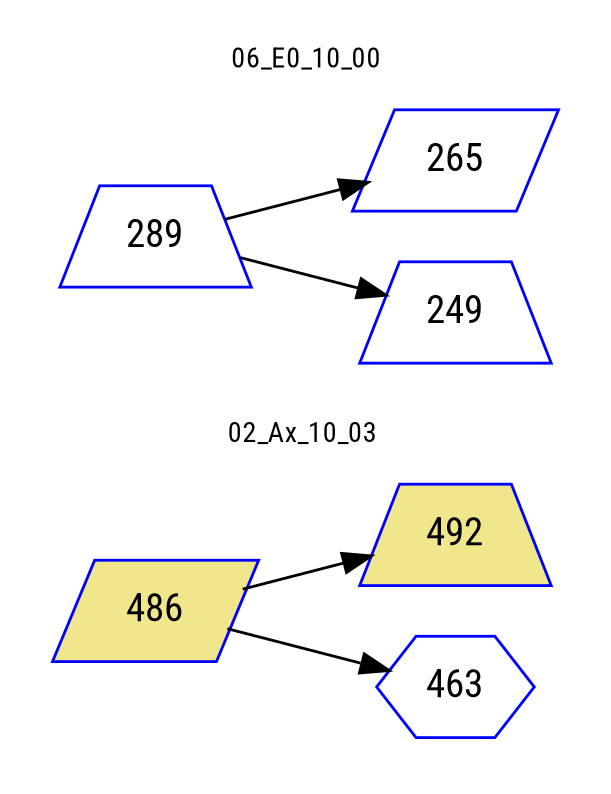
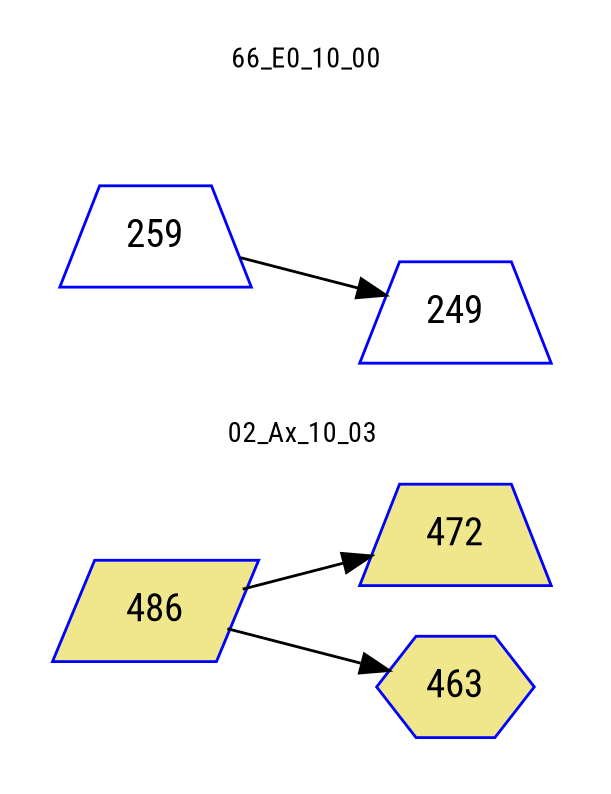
(307, 61) -> (307, 61)
(455, 160) -> none
(156, 236) -> (156, 236)
(455, 535) -> (455, 535)
(455, 687) -> (455, 687)
